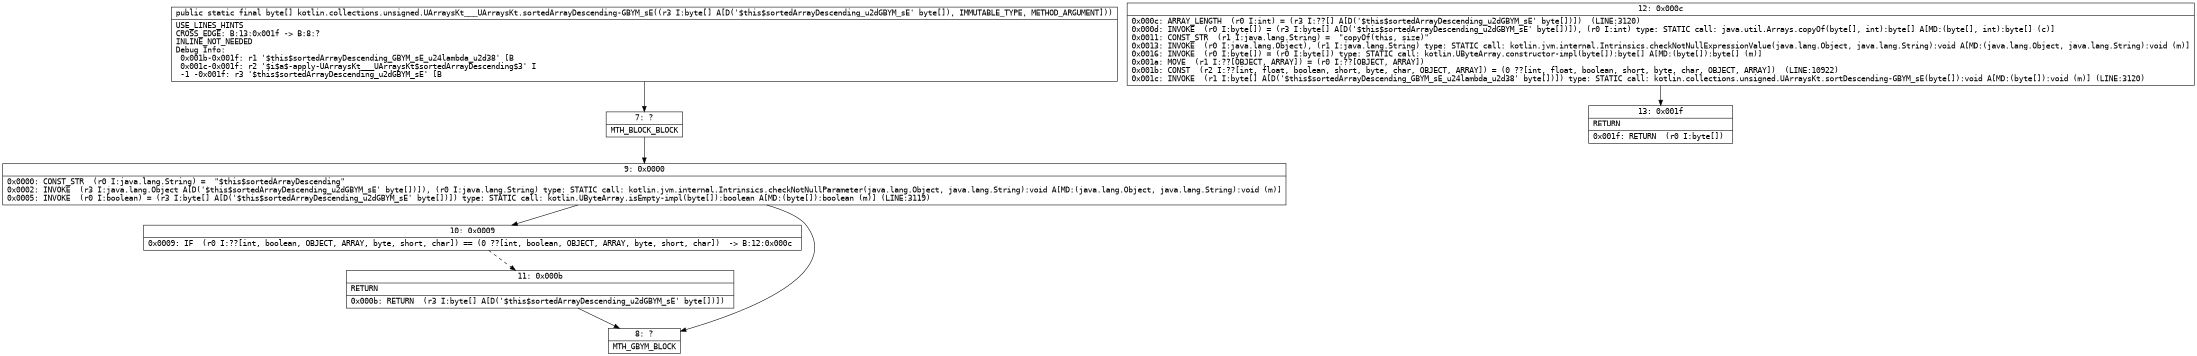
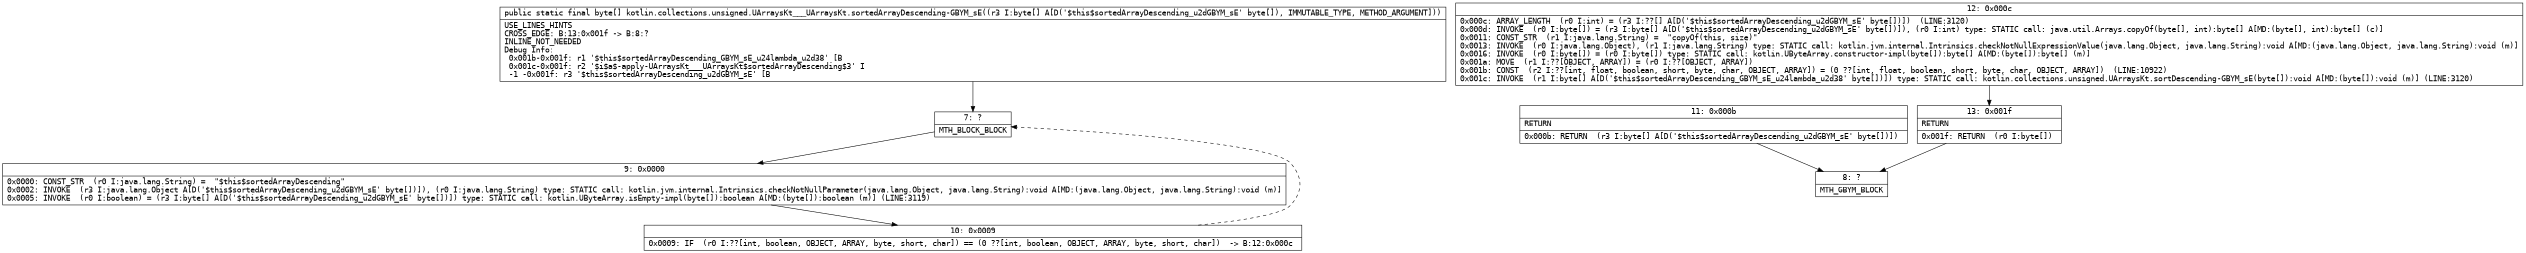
(500, 259) -> (1226, 145)
(790, 284) -> (1916, 156)
